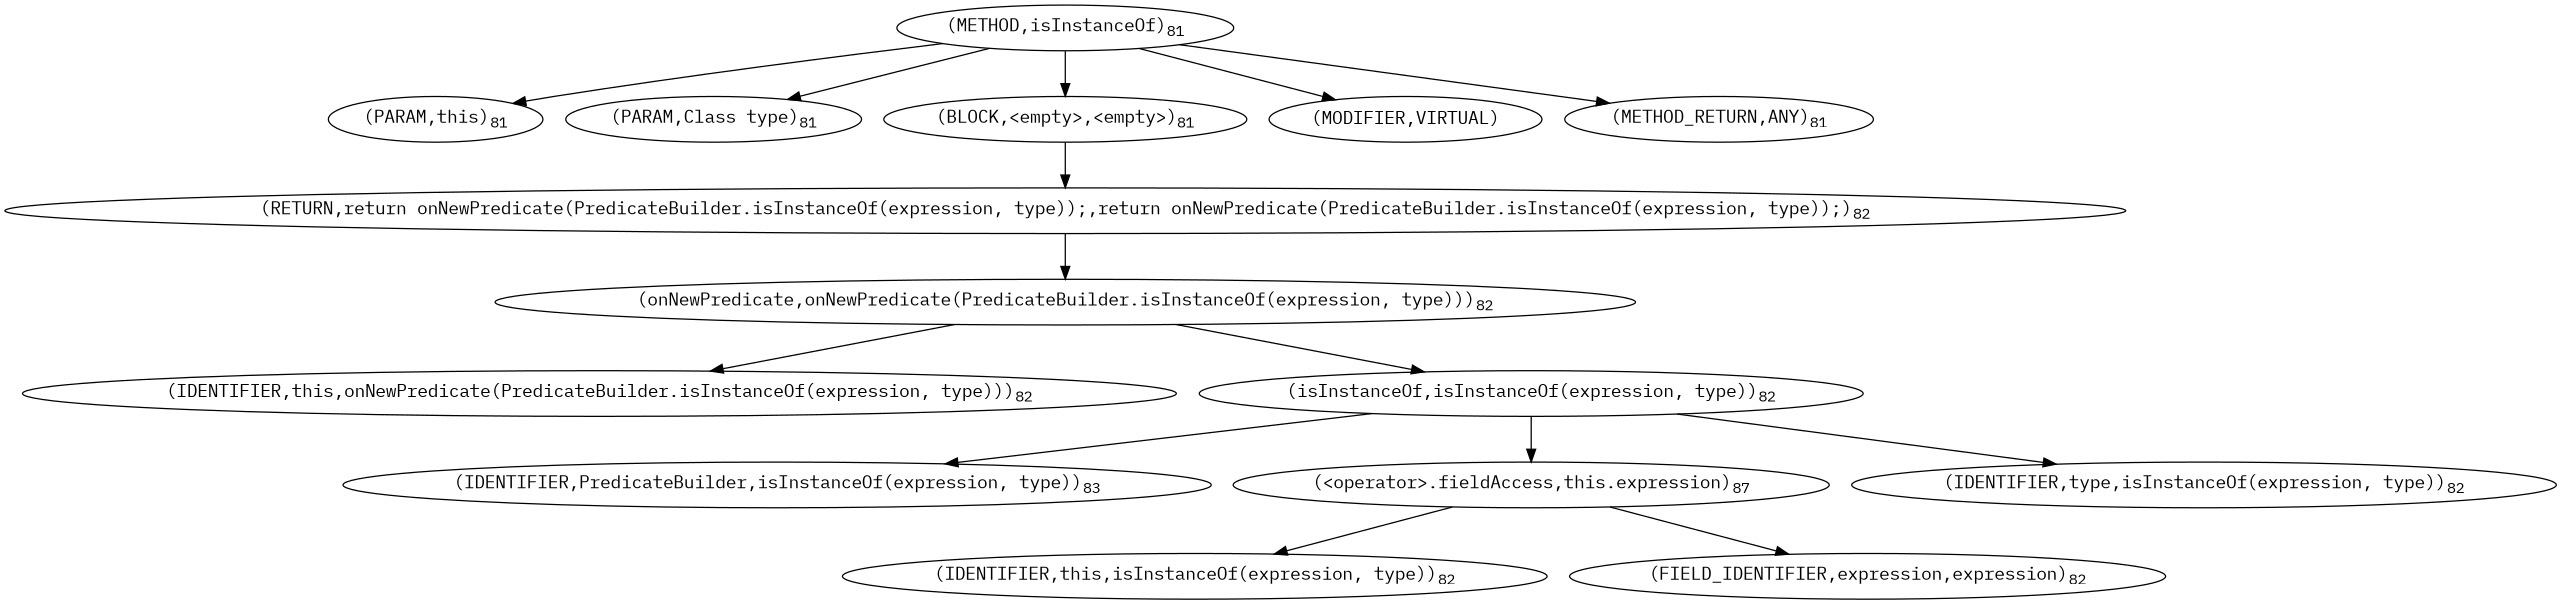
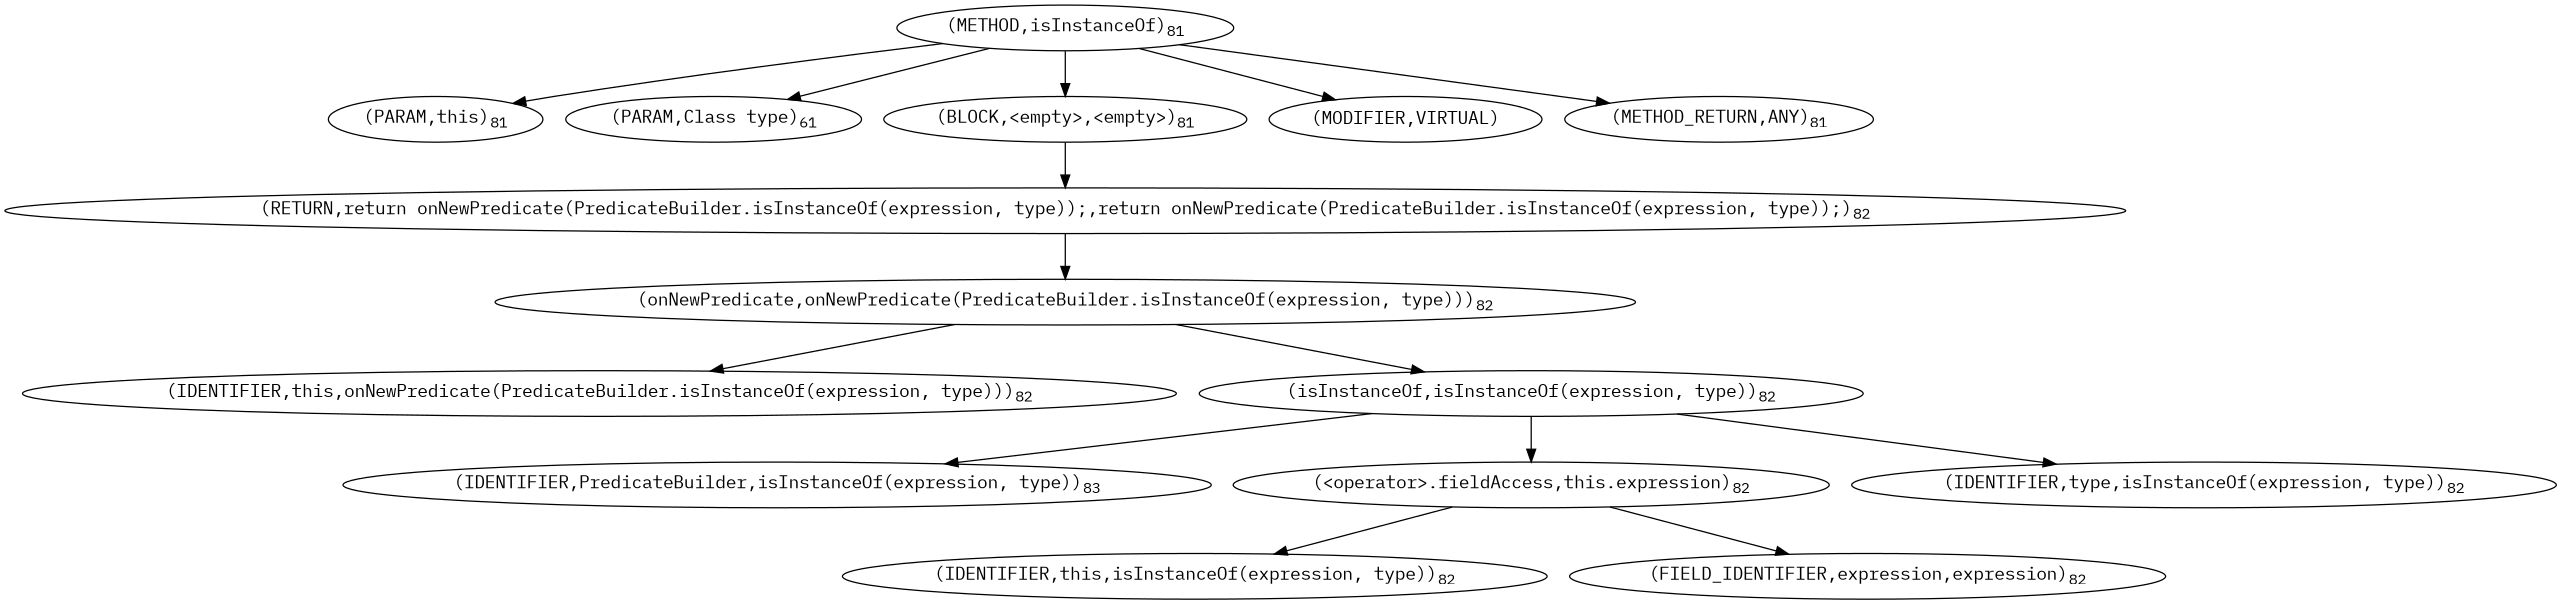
(808, 117) -> (808, 117)
(1741, 483) -> (1741, 483)
